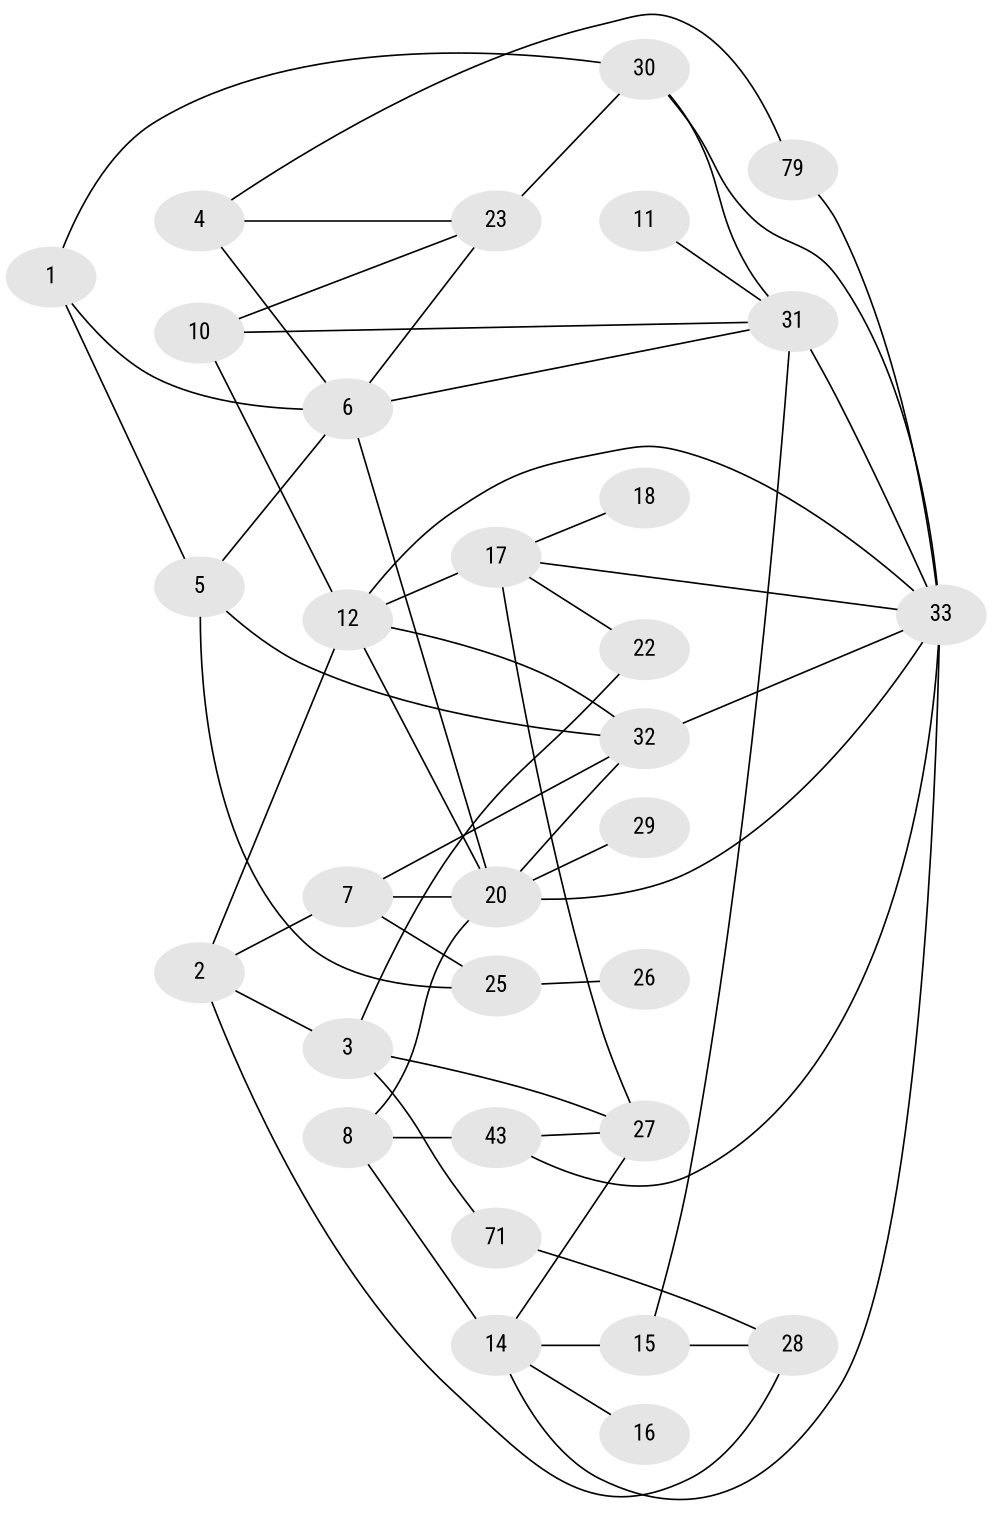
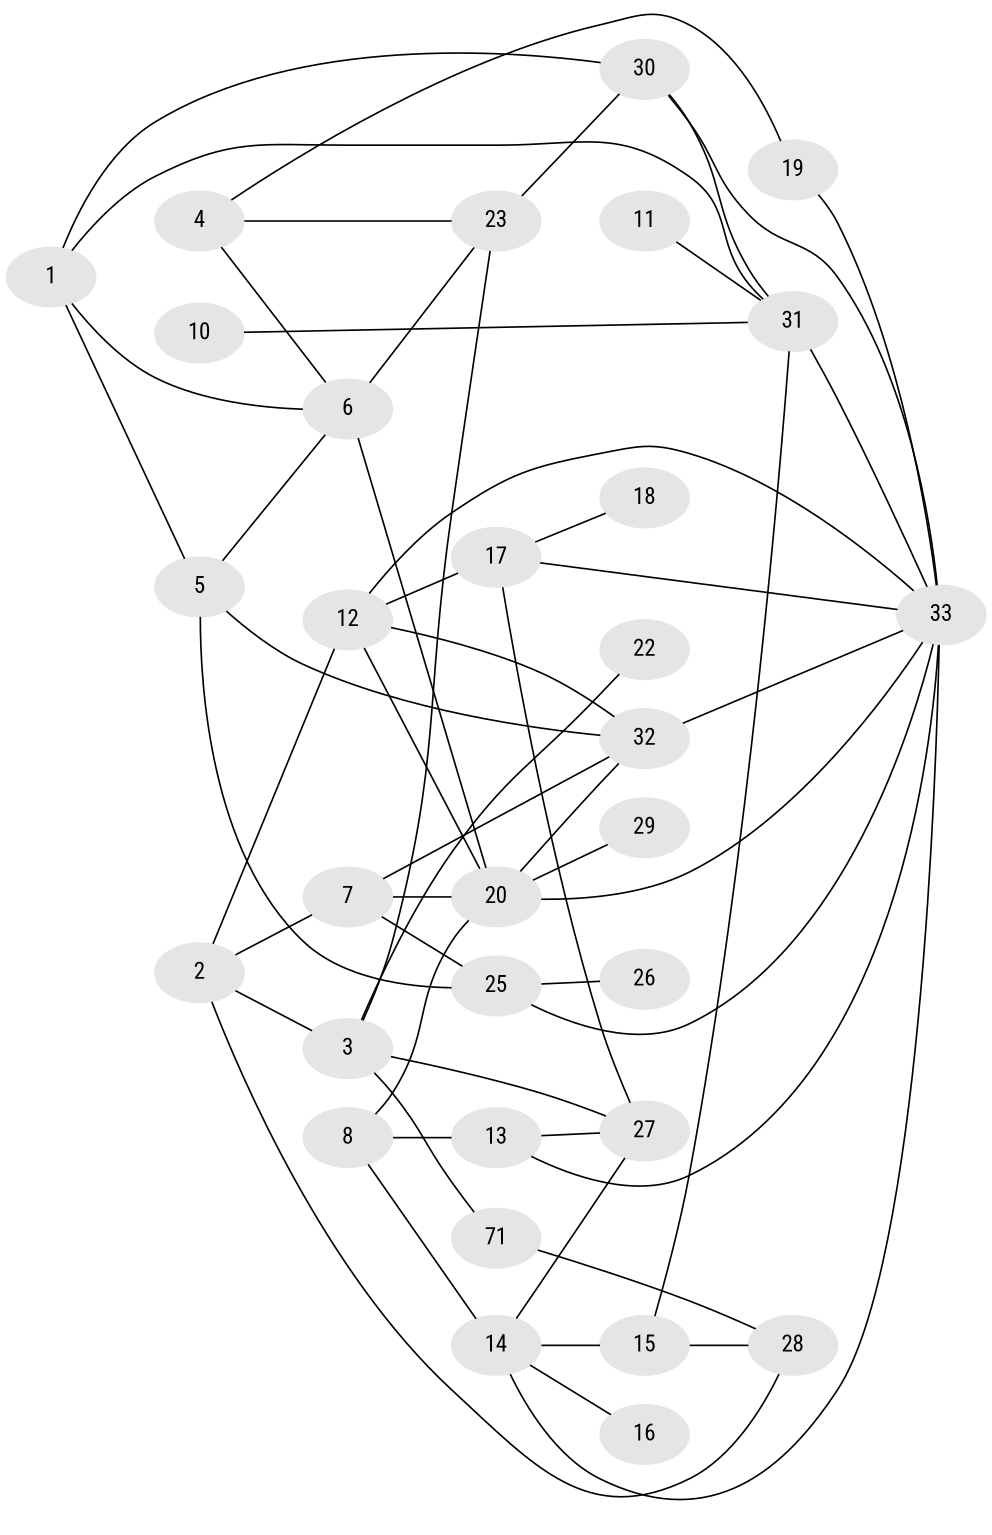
(793, 170) -> (793, 170)
(348, 277) -> (436, 658)
(570, 365) -> (440, 145)
(274, 476) -> none
(570, 603) -> none
none -> (803, 928)
(496, 1138) -> (496, 1138)
